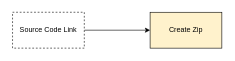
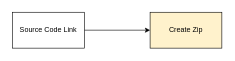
(48, 30) -> (48, 30)
